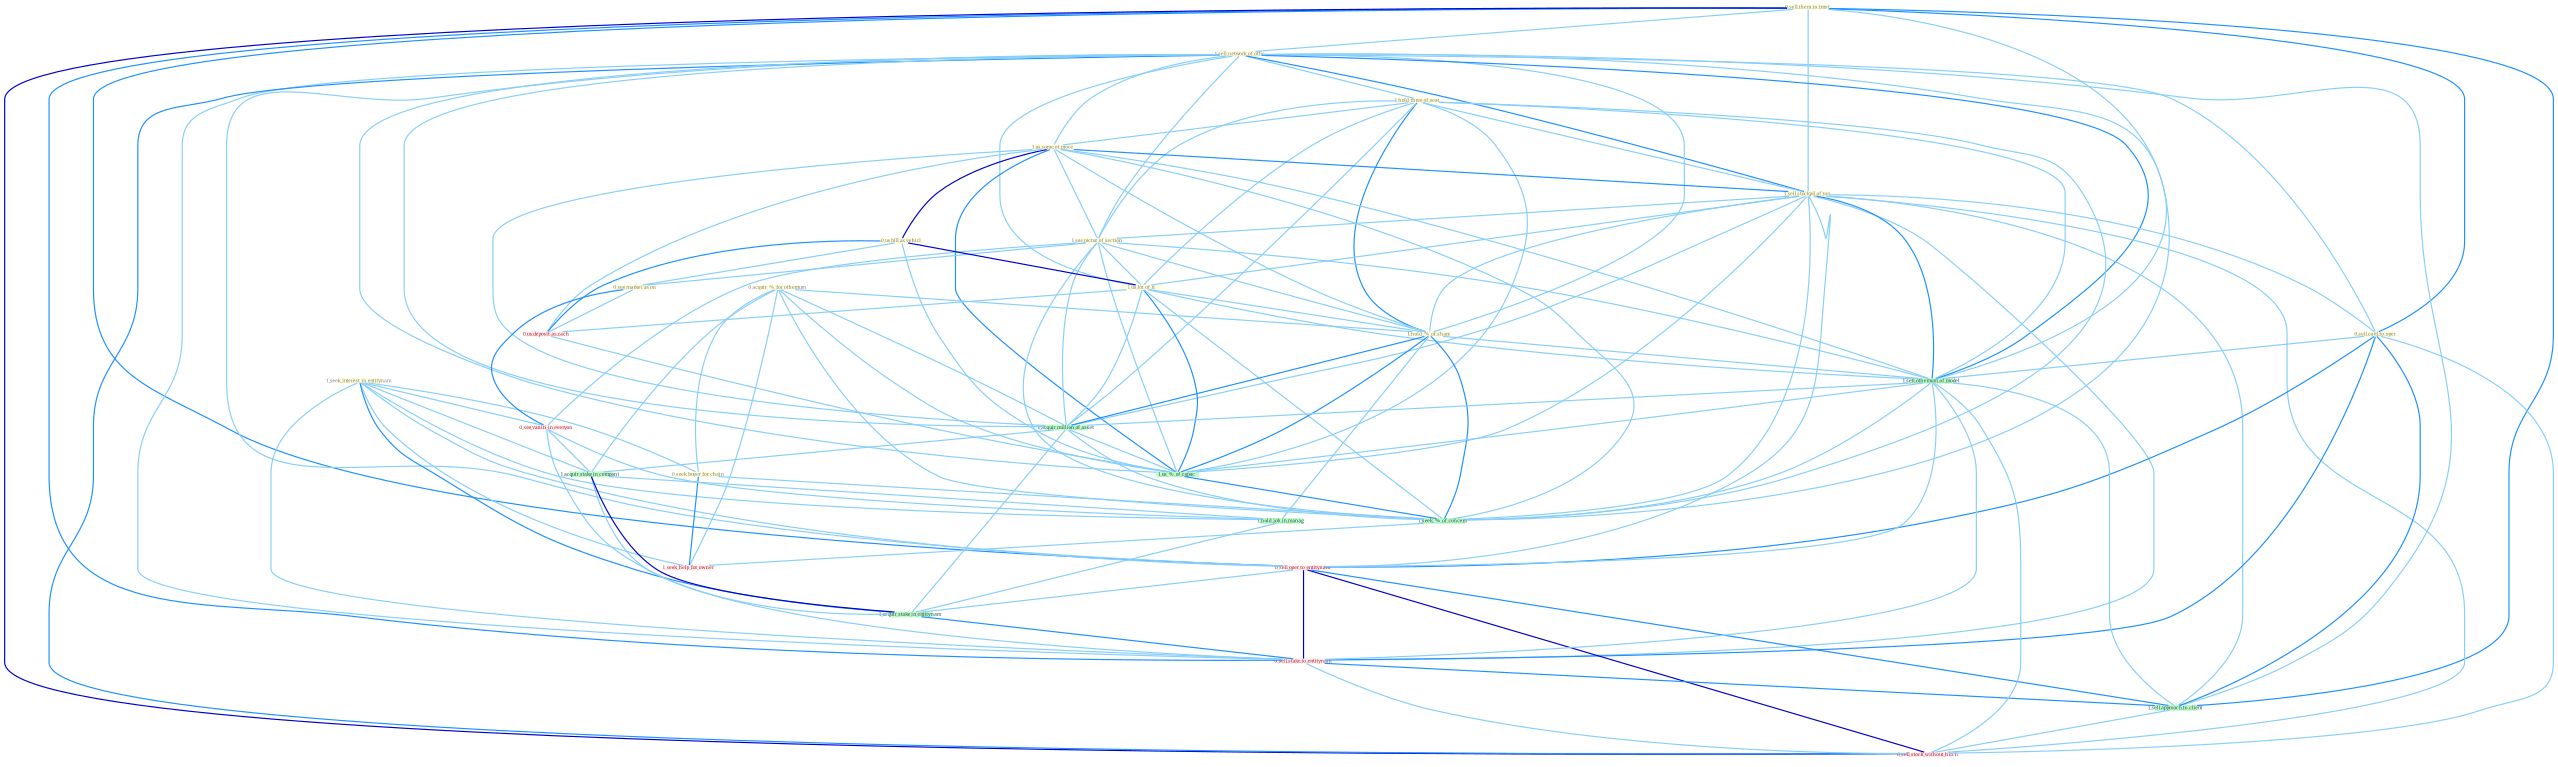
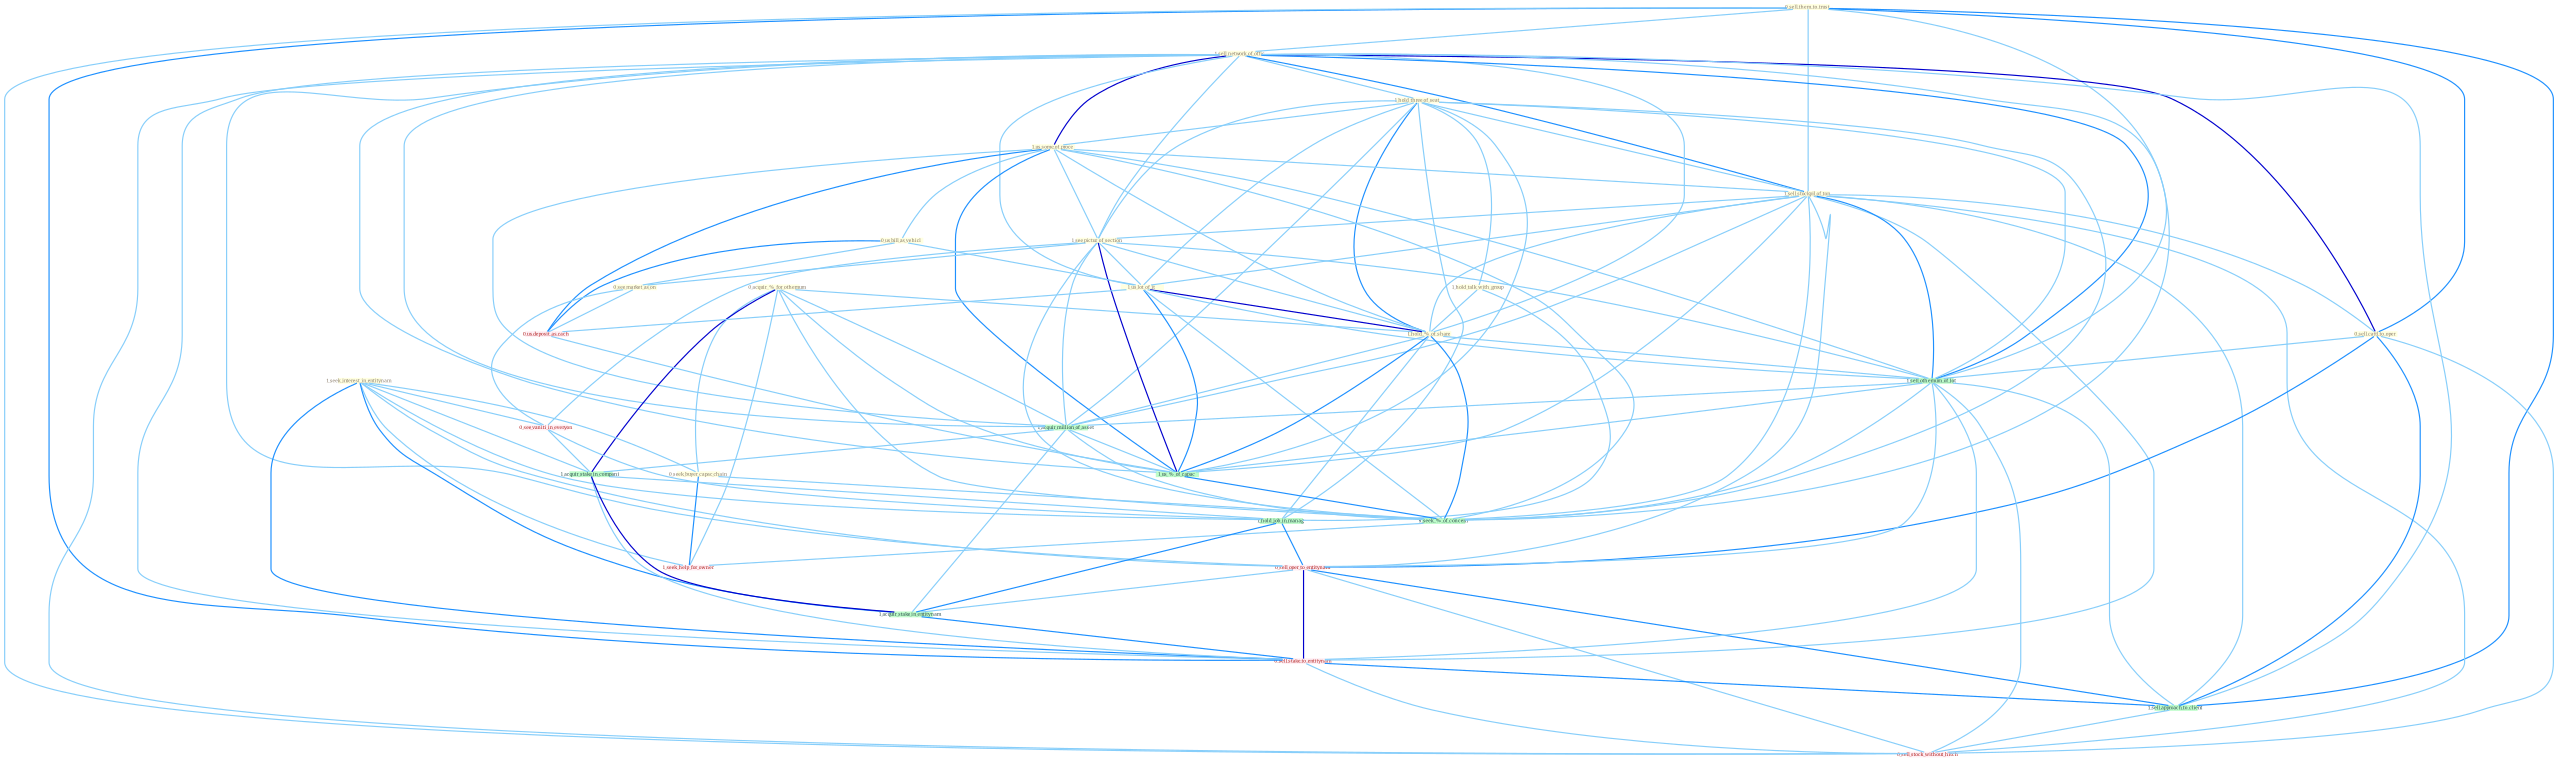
(1875, 67) -> (1875, 67)
(129, 83) -> (1292, 544)
(1101, 92) -> (1101, 92)
(1431, 171) -> (1413, 169)
(963, 177) -> (963, 177)
(779, 204) -> (779, 204)
(1022, 264) -> (1022, 264)
none -> (1479, 287)
none -> (1451, 299)
(1286, 311) -> (1286, 311)
(522, 326) -> (522, 326)
(1134, 358) -> (1134, 358)
(1115, 364) -> none
(1301, 368) -> (1301, 368)
(668, 374) -> (668, 374)
(1932, 381) -> (1932, 381)
(995, 403) -> none
(5, 441) -> (5, 441)
(698, 474) -> (698, 474)
(1444, 521) -> (1444, 521)
(598, 534) -> none
(1096, 568) -> (1096, 568)
(660, 627) -> (660, 627)
(1926, 645) -> none
(1631, 666) -> (1631, 666)
(73, 673) -> (73, 673)
